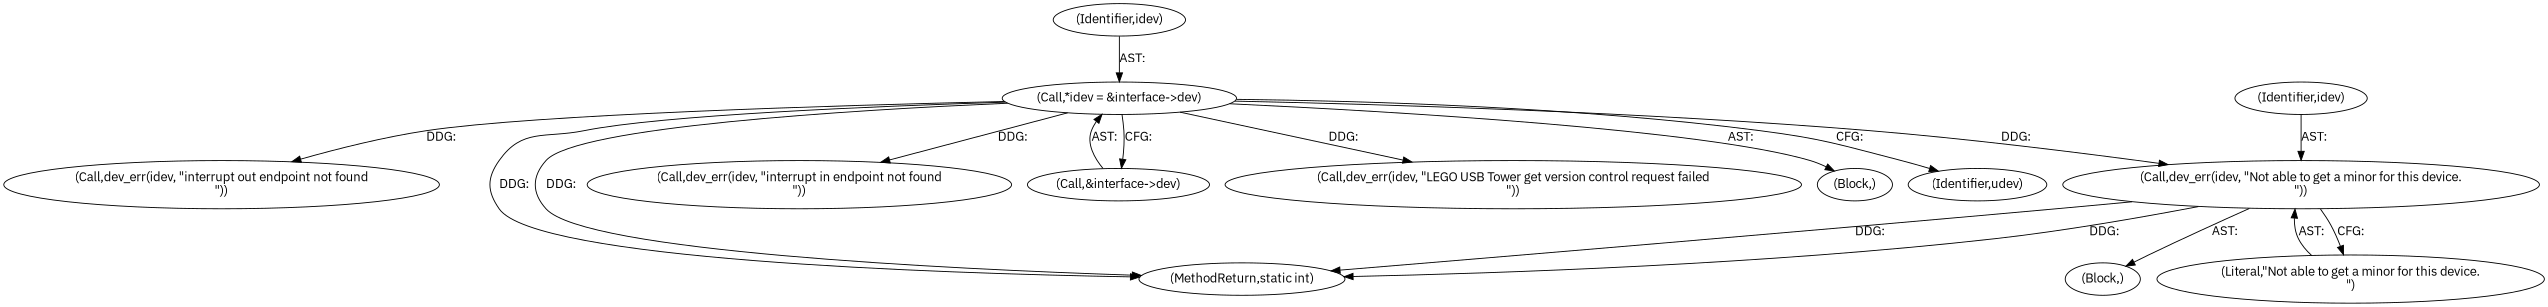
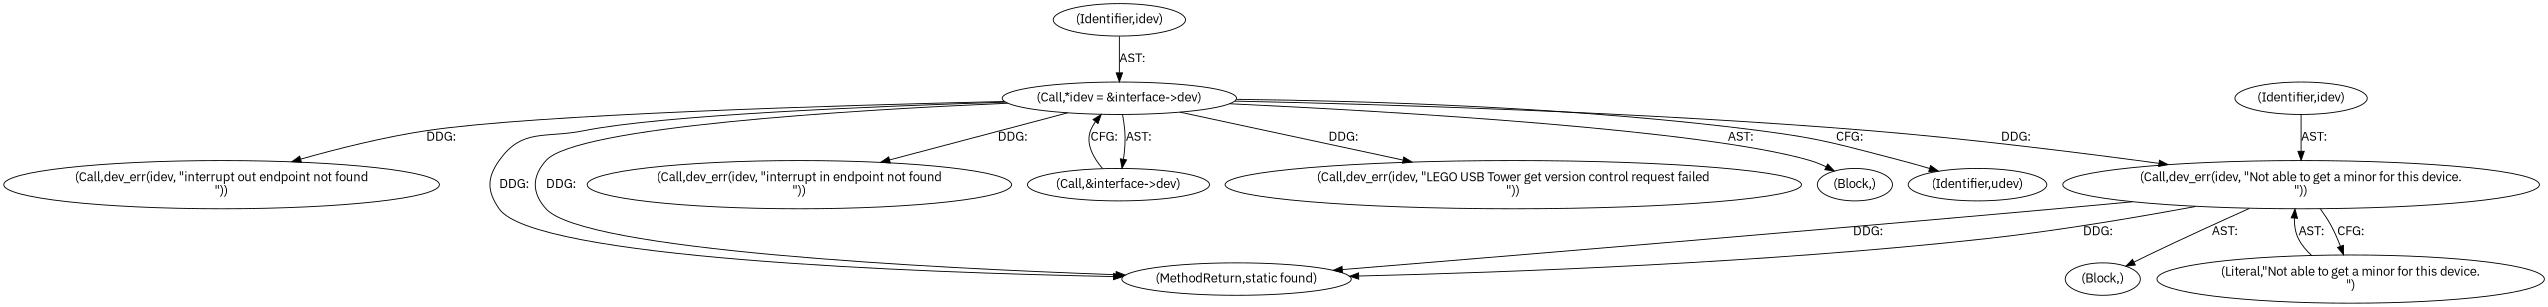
(1106, 137) -> (1106, 137)
(1140, 137) -> (1140, 137)
(1242, 279) -> (1237, 279)
